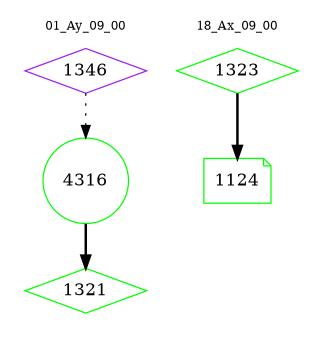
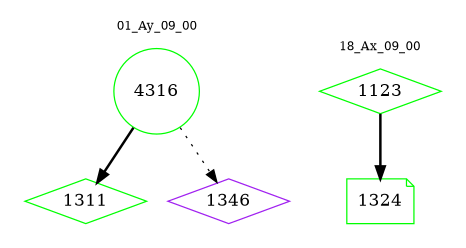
(237, 71) -> (380, 91)
(86, 109) -> (195, 150)
(237, 181) -> (380, 201)
(86, 291) -> (86, 201)
